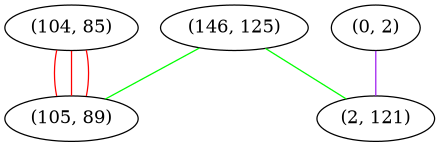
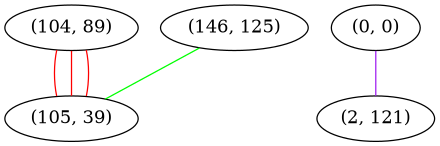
(72, 28) -> (72, 28)
(376, 28) -> (376, 28)
(306, 74) -> none
(72, 119) -> (72, 119)
